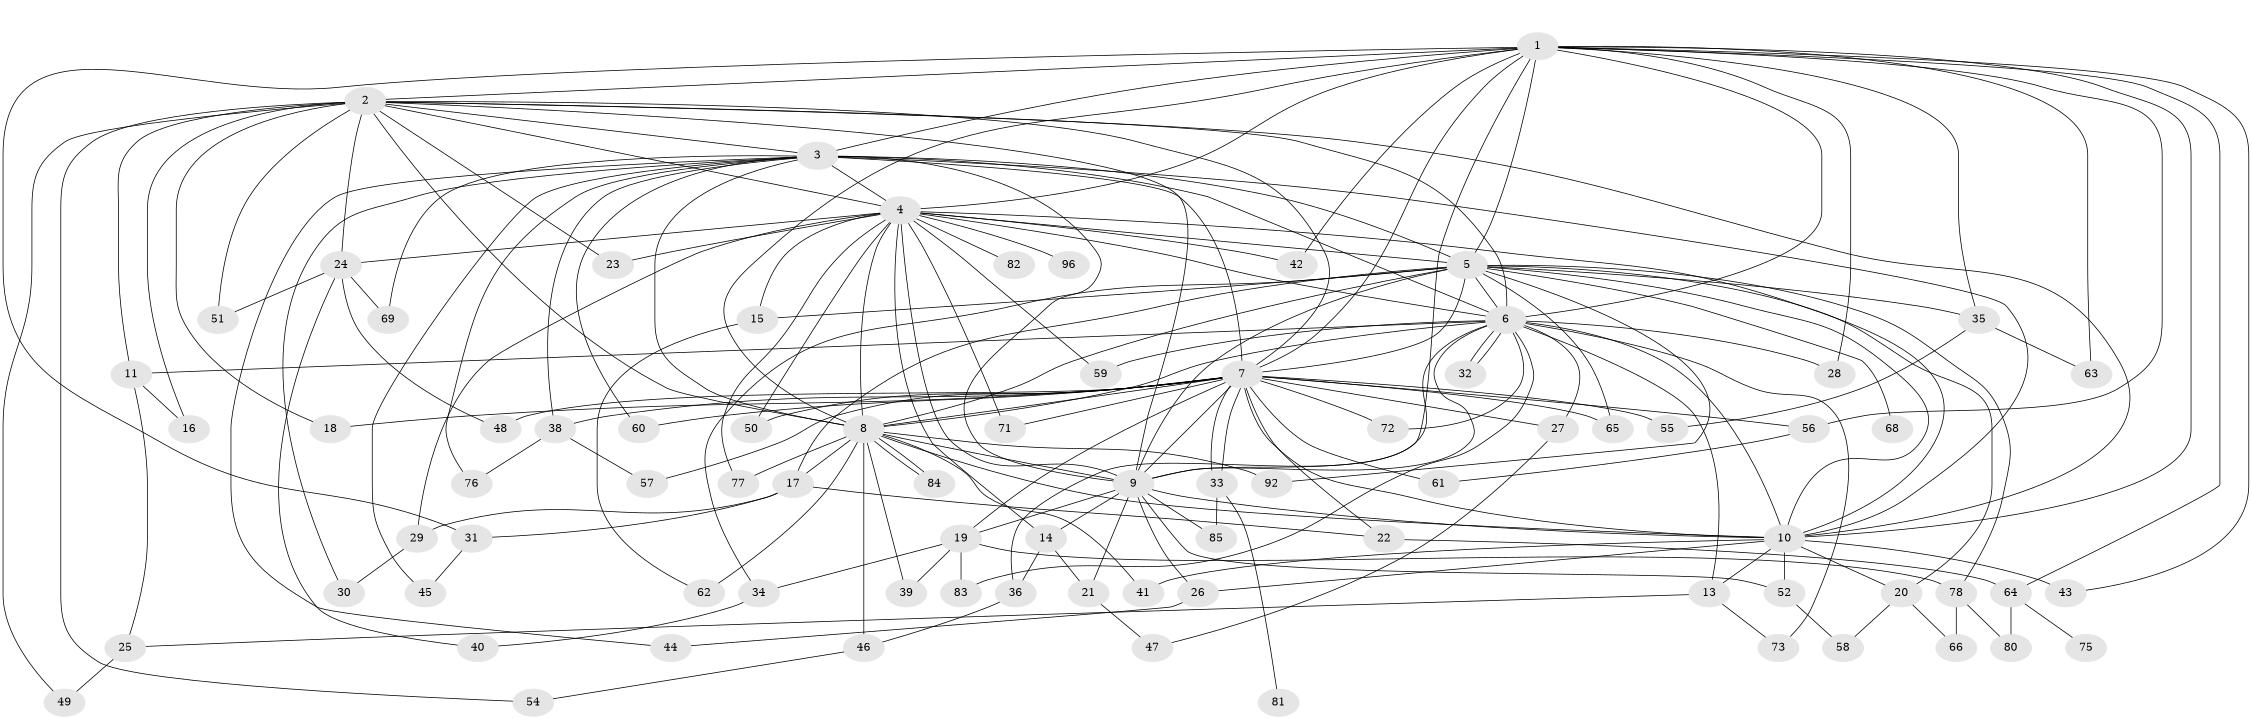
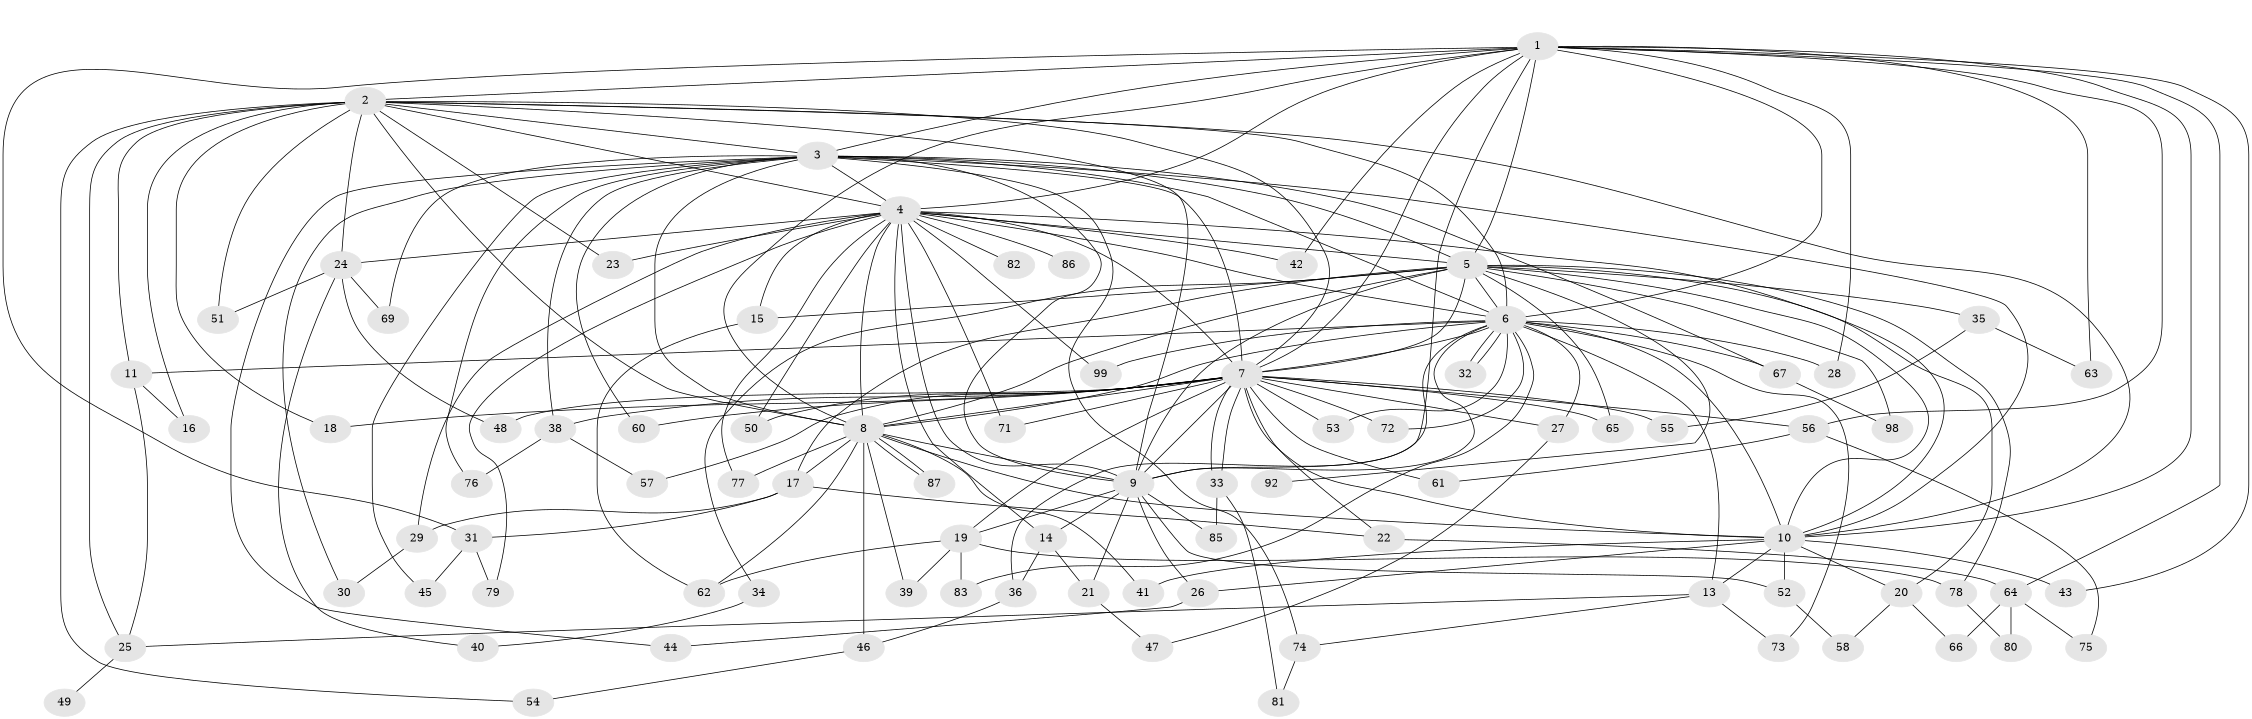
(1847, 84) -> none
none -> (1086, 247)
(1069, 265) -> (1069, 265)
(31, 278) -> (90, 270)
none -> (1377, 354)
(1101, 375) -> (1101, 375)
none -> (1780, 375)
none -> (1333, 429)
(1892, 429) -> (1892, 429)
(1071, 448) -> none
(934, 484) -> (934, 484)
none -> (1993, 509)
(1457, 525) -> none
(856, 567) -> (829, 556)
none -> (493, 593)
(1956, 621) -> (1987, 617)
none -> (1300, 648)
